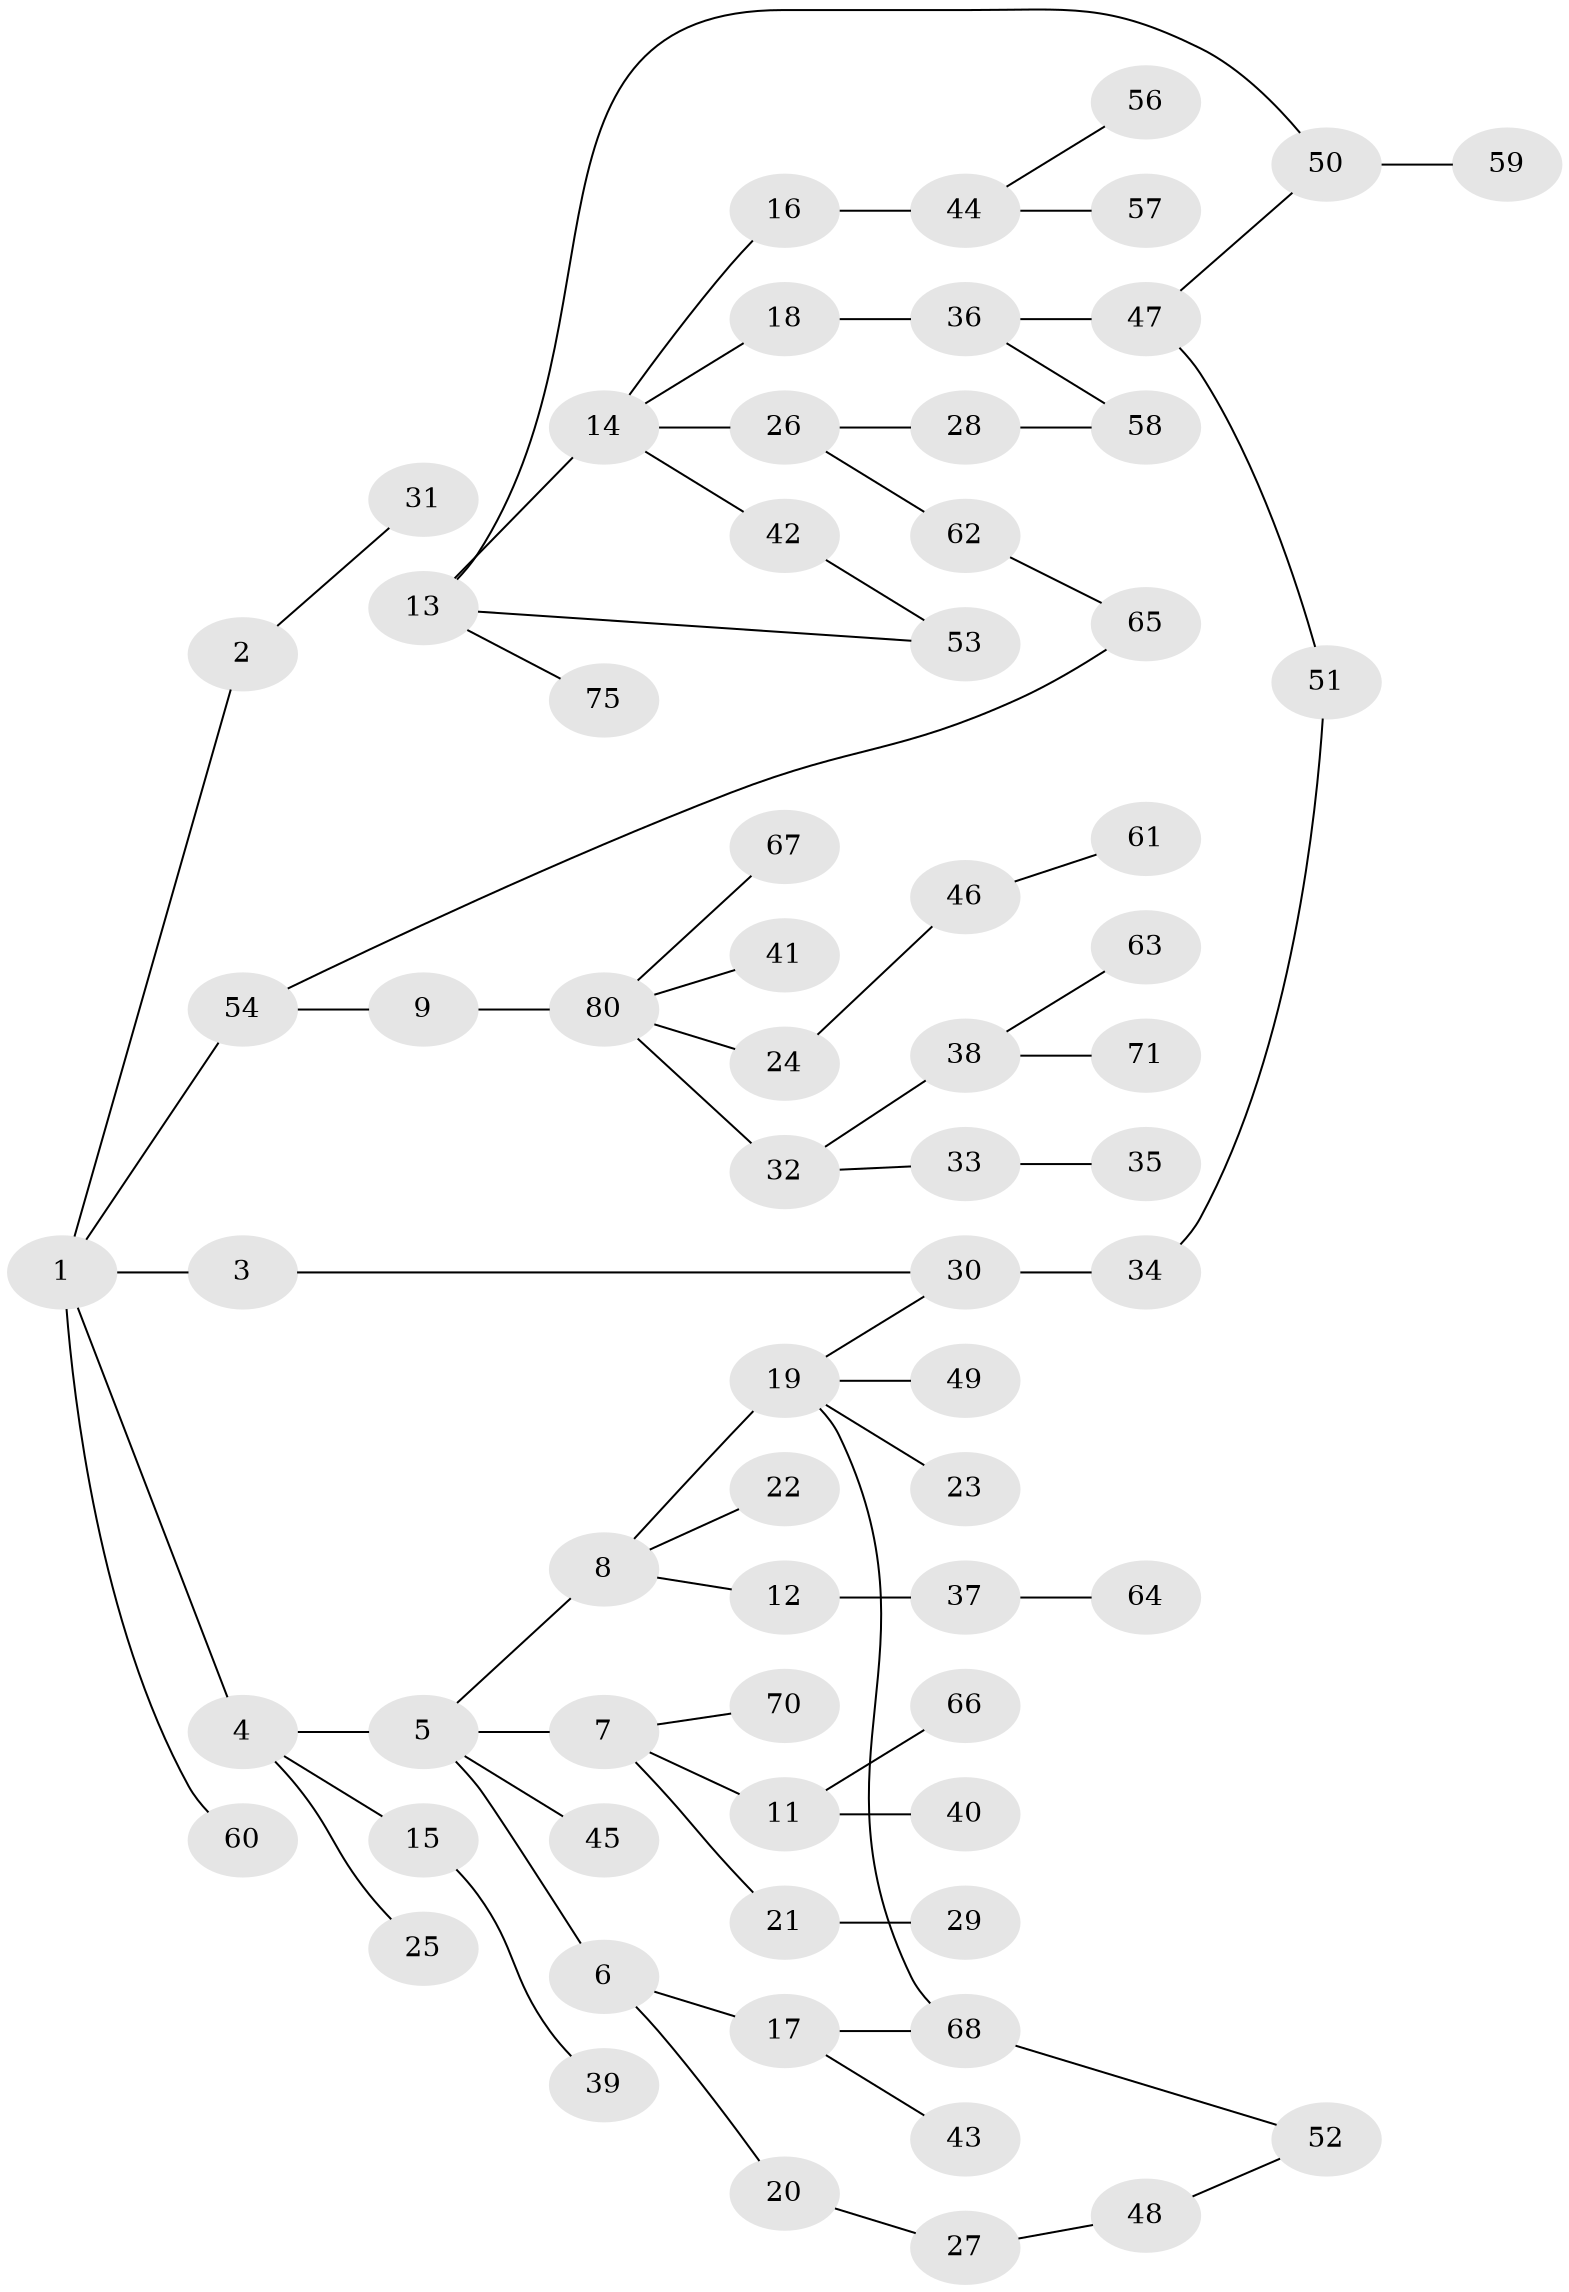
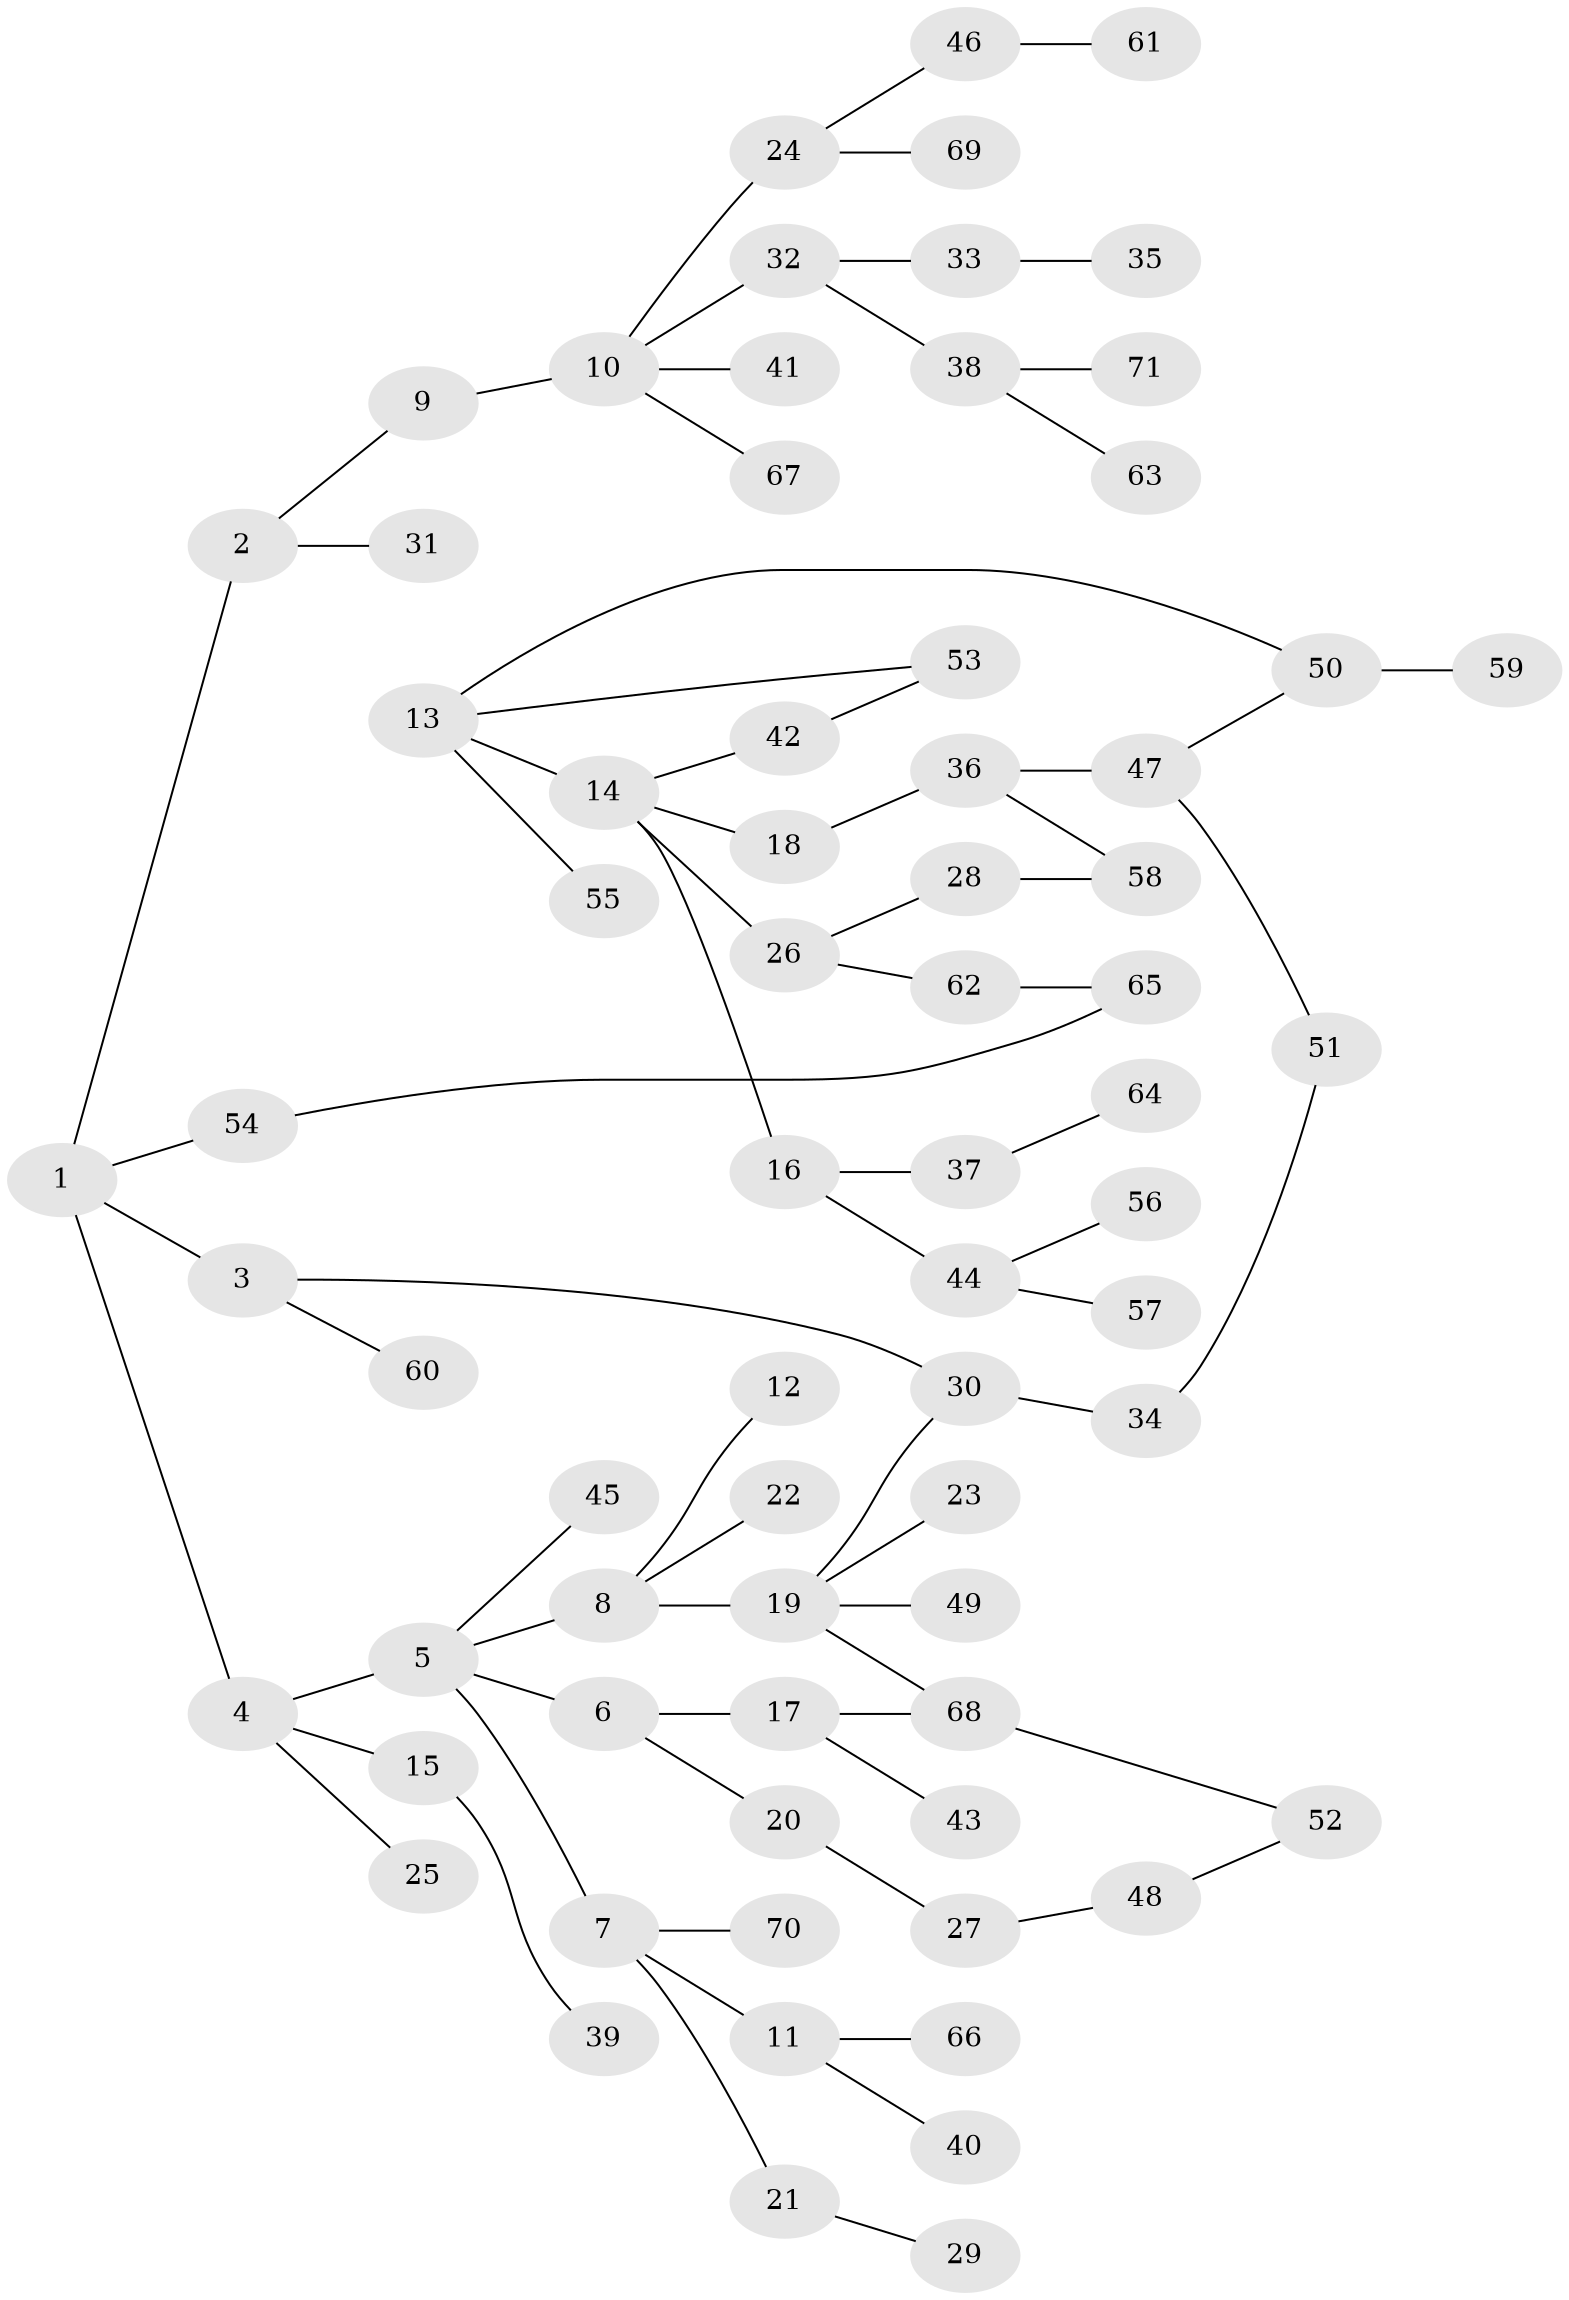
none -> (965, 153)
(604, 700) -> (604, 901)
(333, 1009) -> (333, 475)
(604, 1009) -> (604, 369)
(109, 1570) -> (333, 1327)
(866, 1598) -> (875, 1172)
